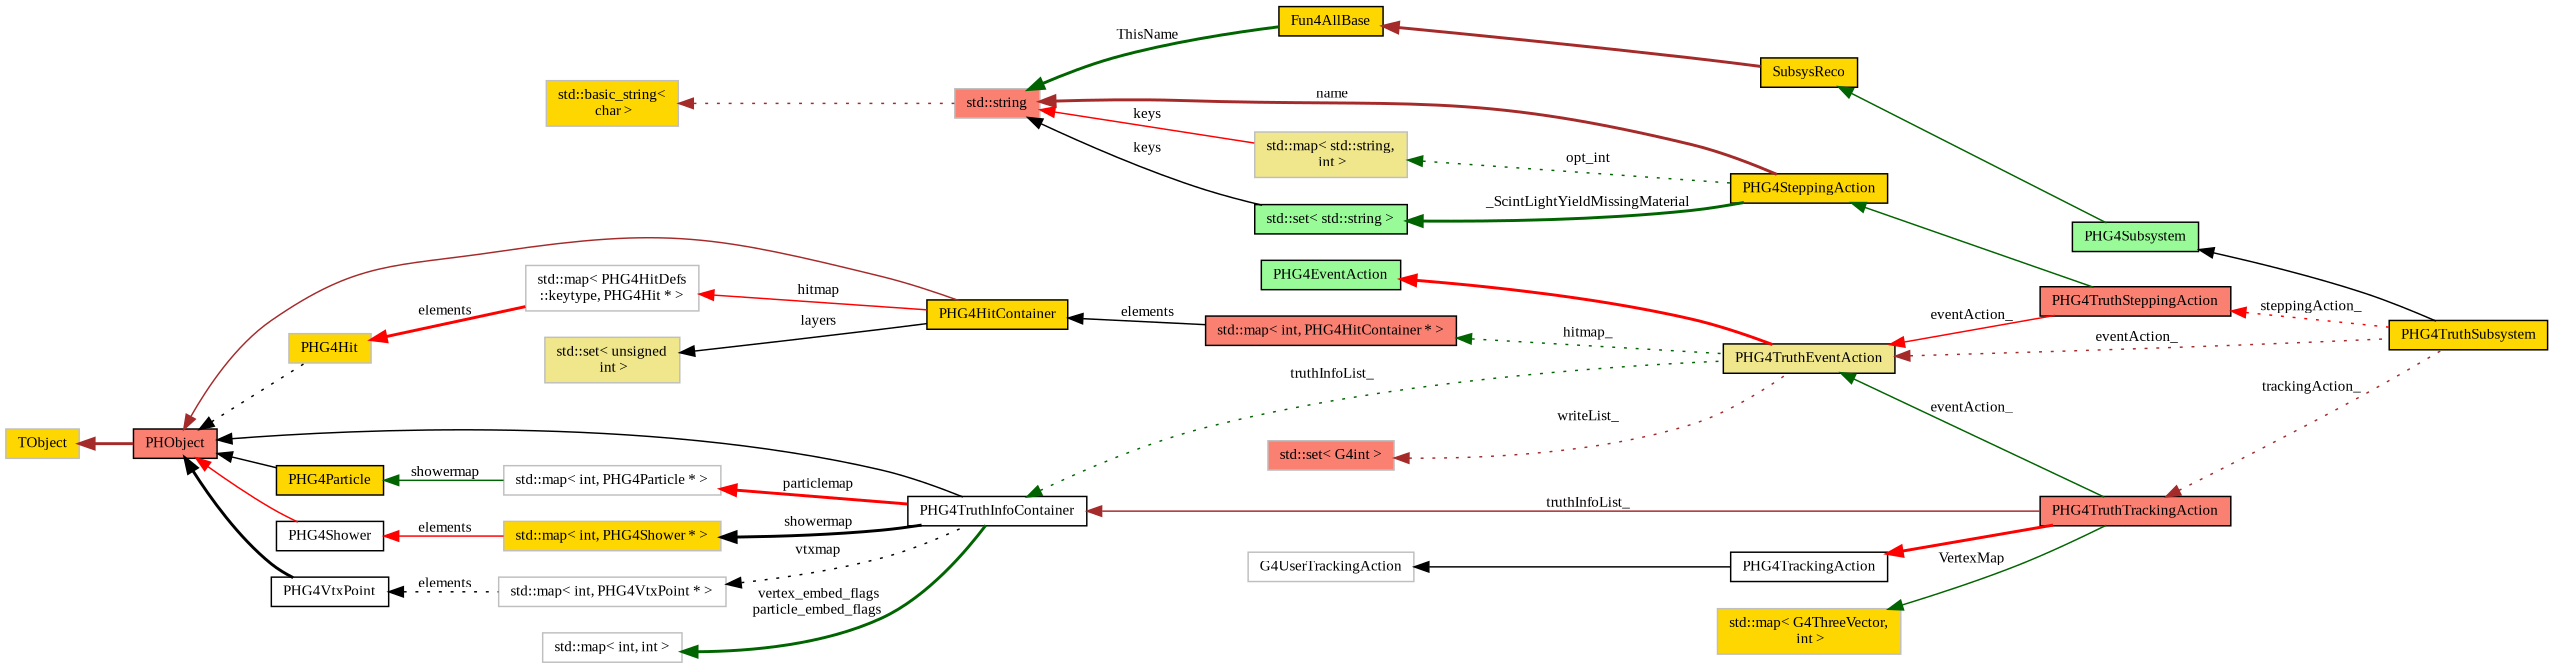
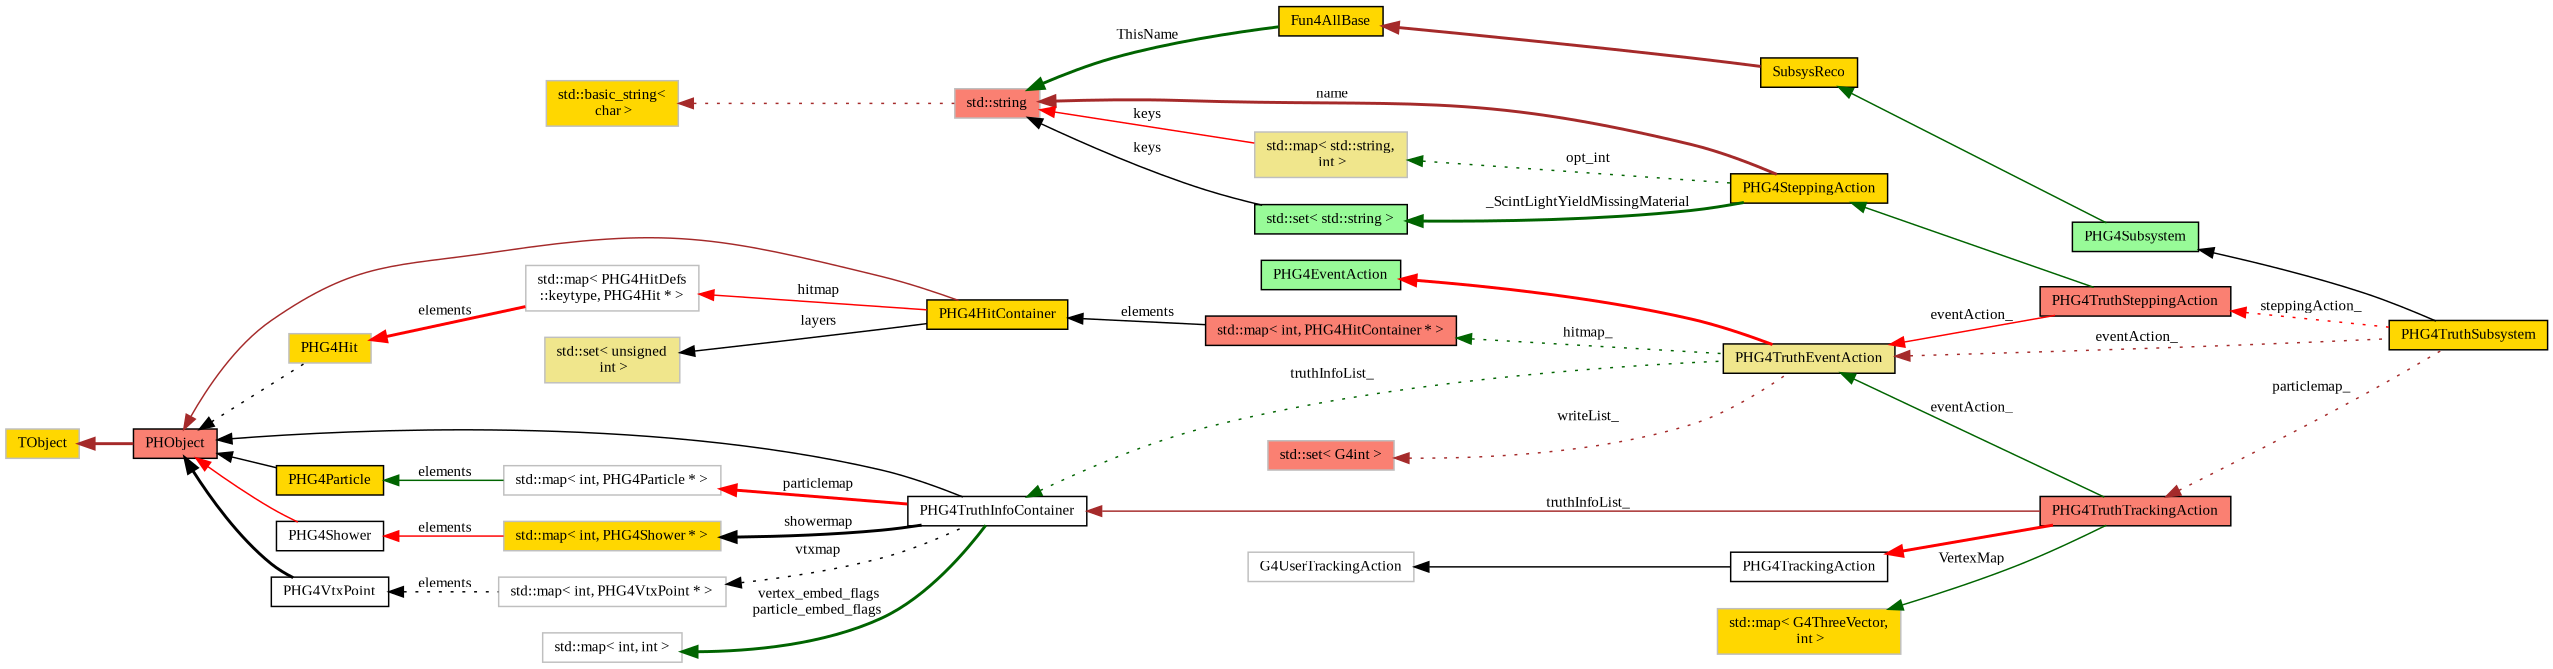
(2310, 387) -> (2310, 387)
(444, 472) -> (444, 472)
